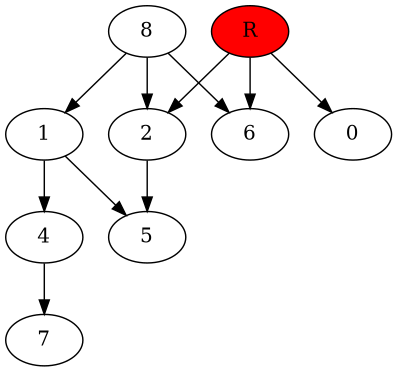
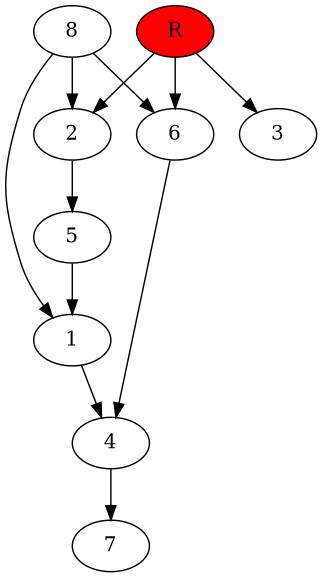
(353, 134) -> (278, 134)
(90, 181) -> (72, 282)
none -> (144, 282)
